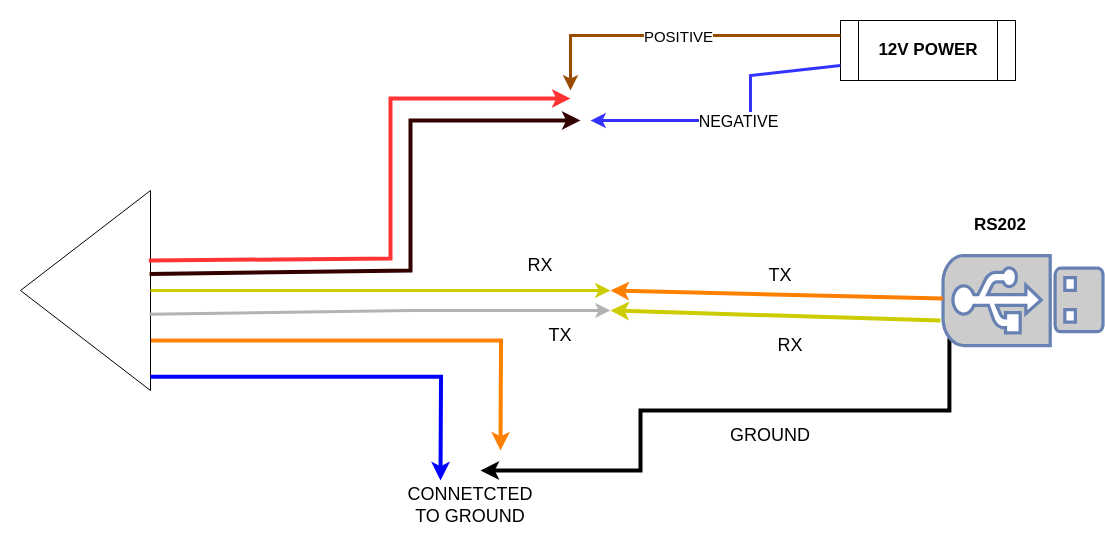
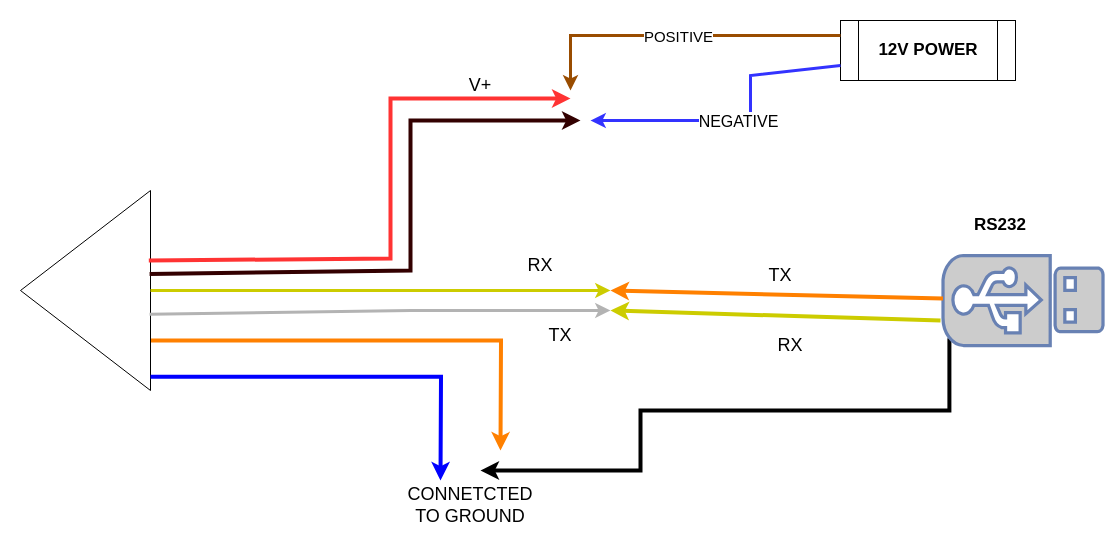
none -> (481, 86)
(1001, 226) -> (1001, 226)
(771, 436) -> none
